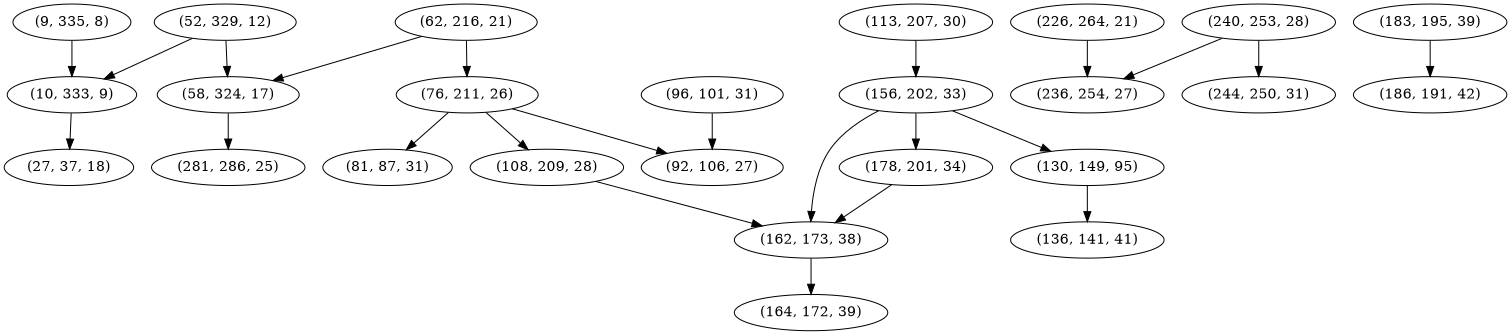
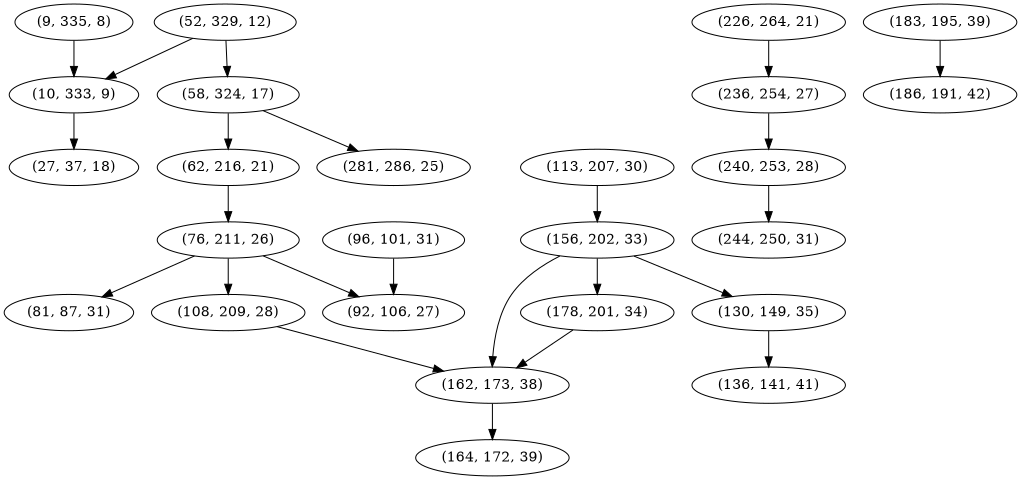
(352, 57) -> (228, 126)
(1178, 57) -> (769, 126)
(1087, 167) -> (769, 313)
